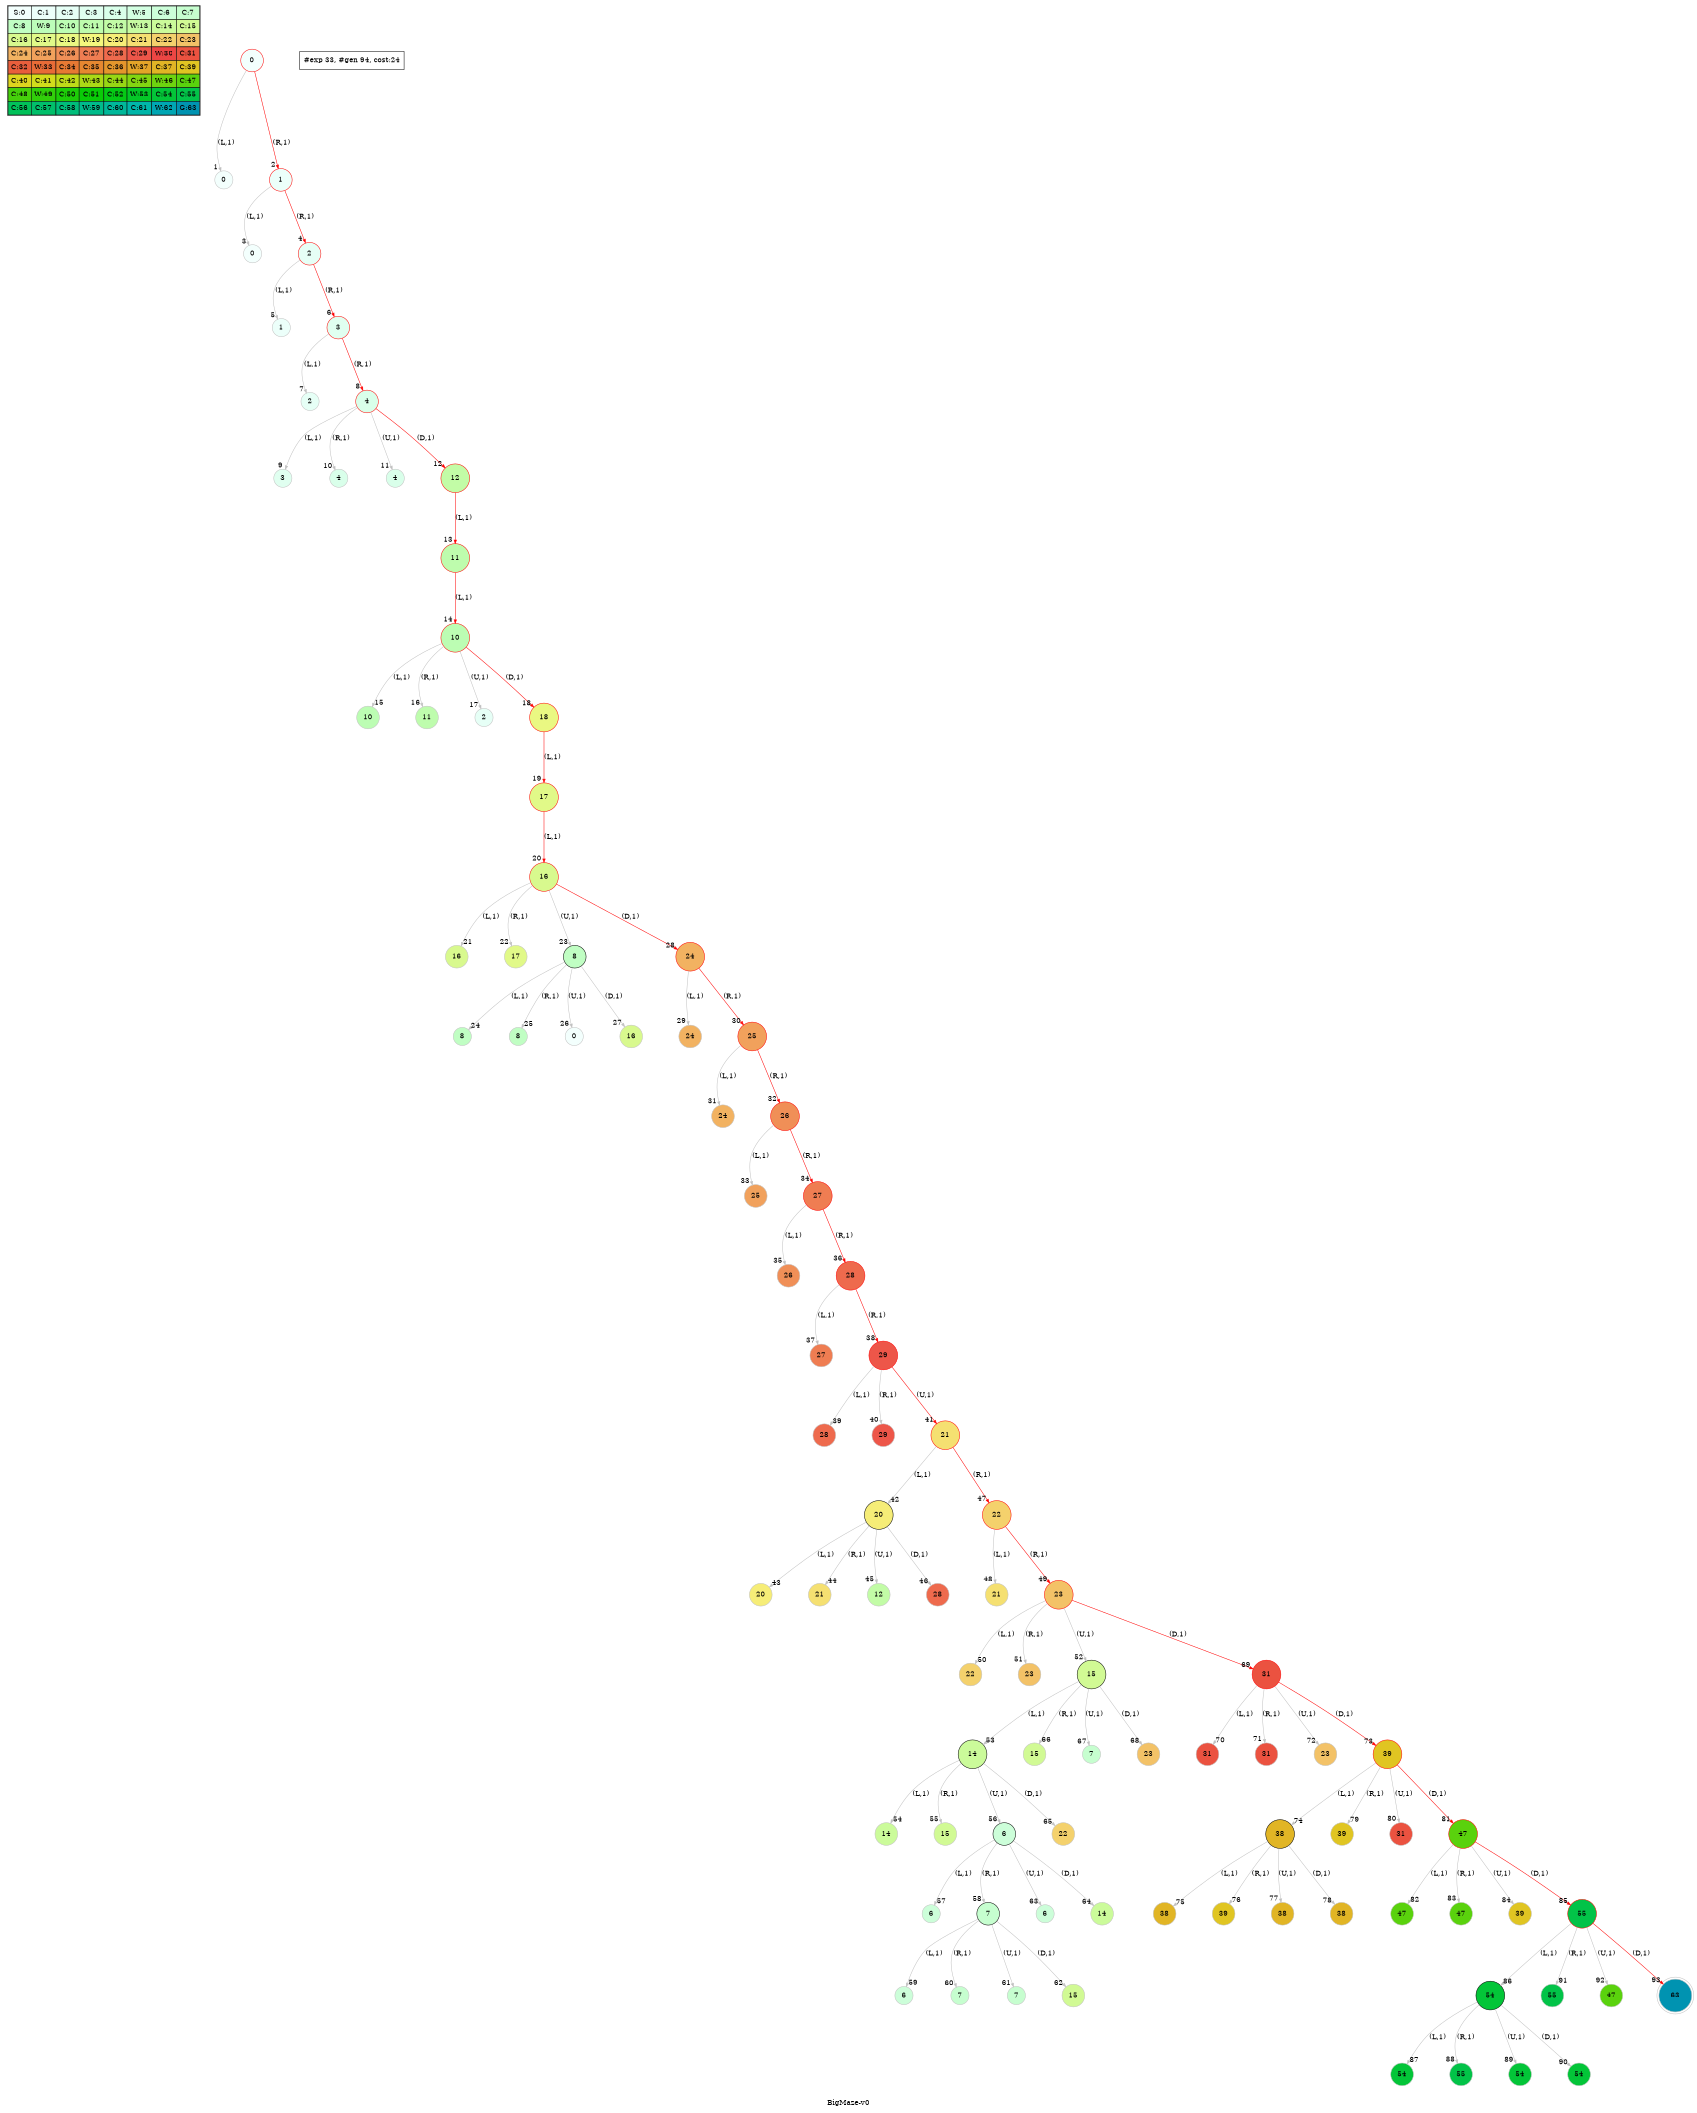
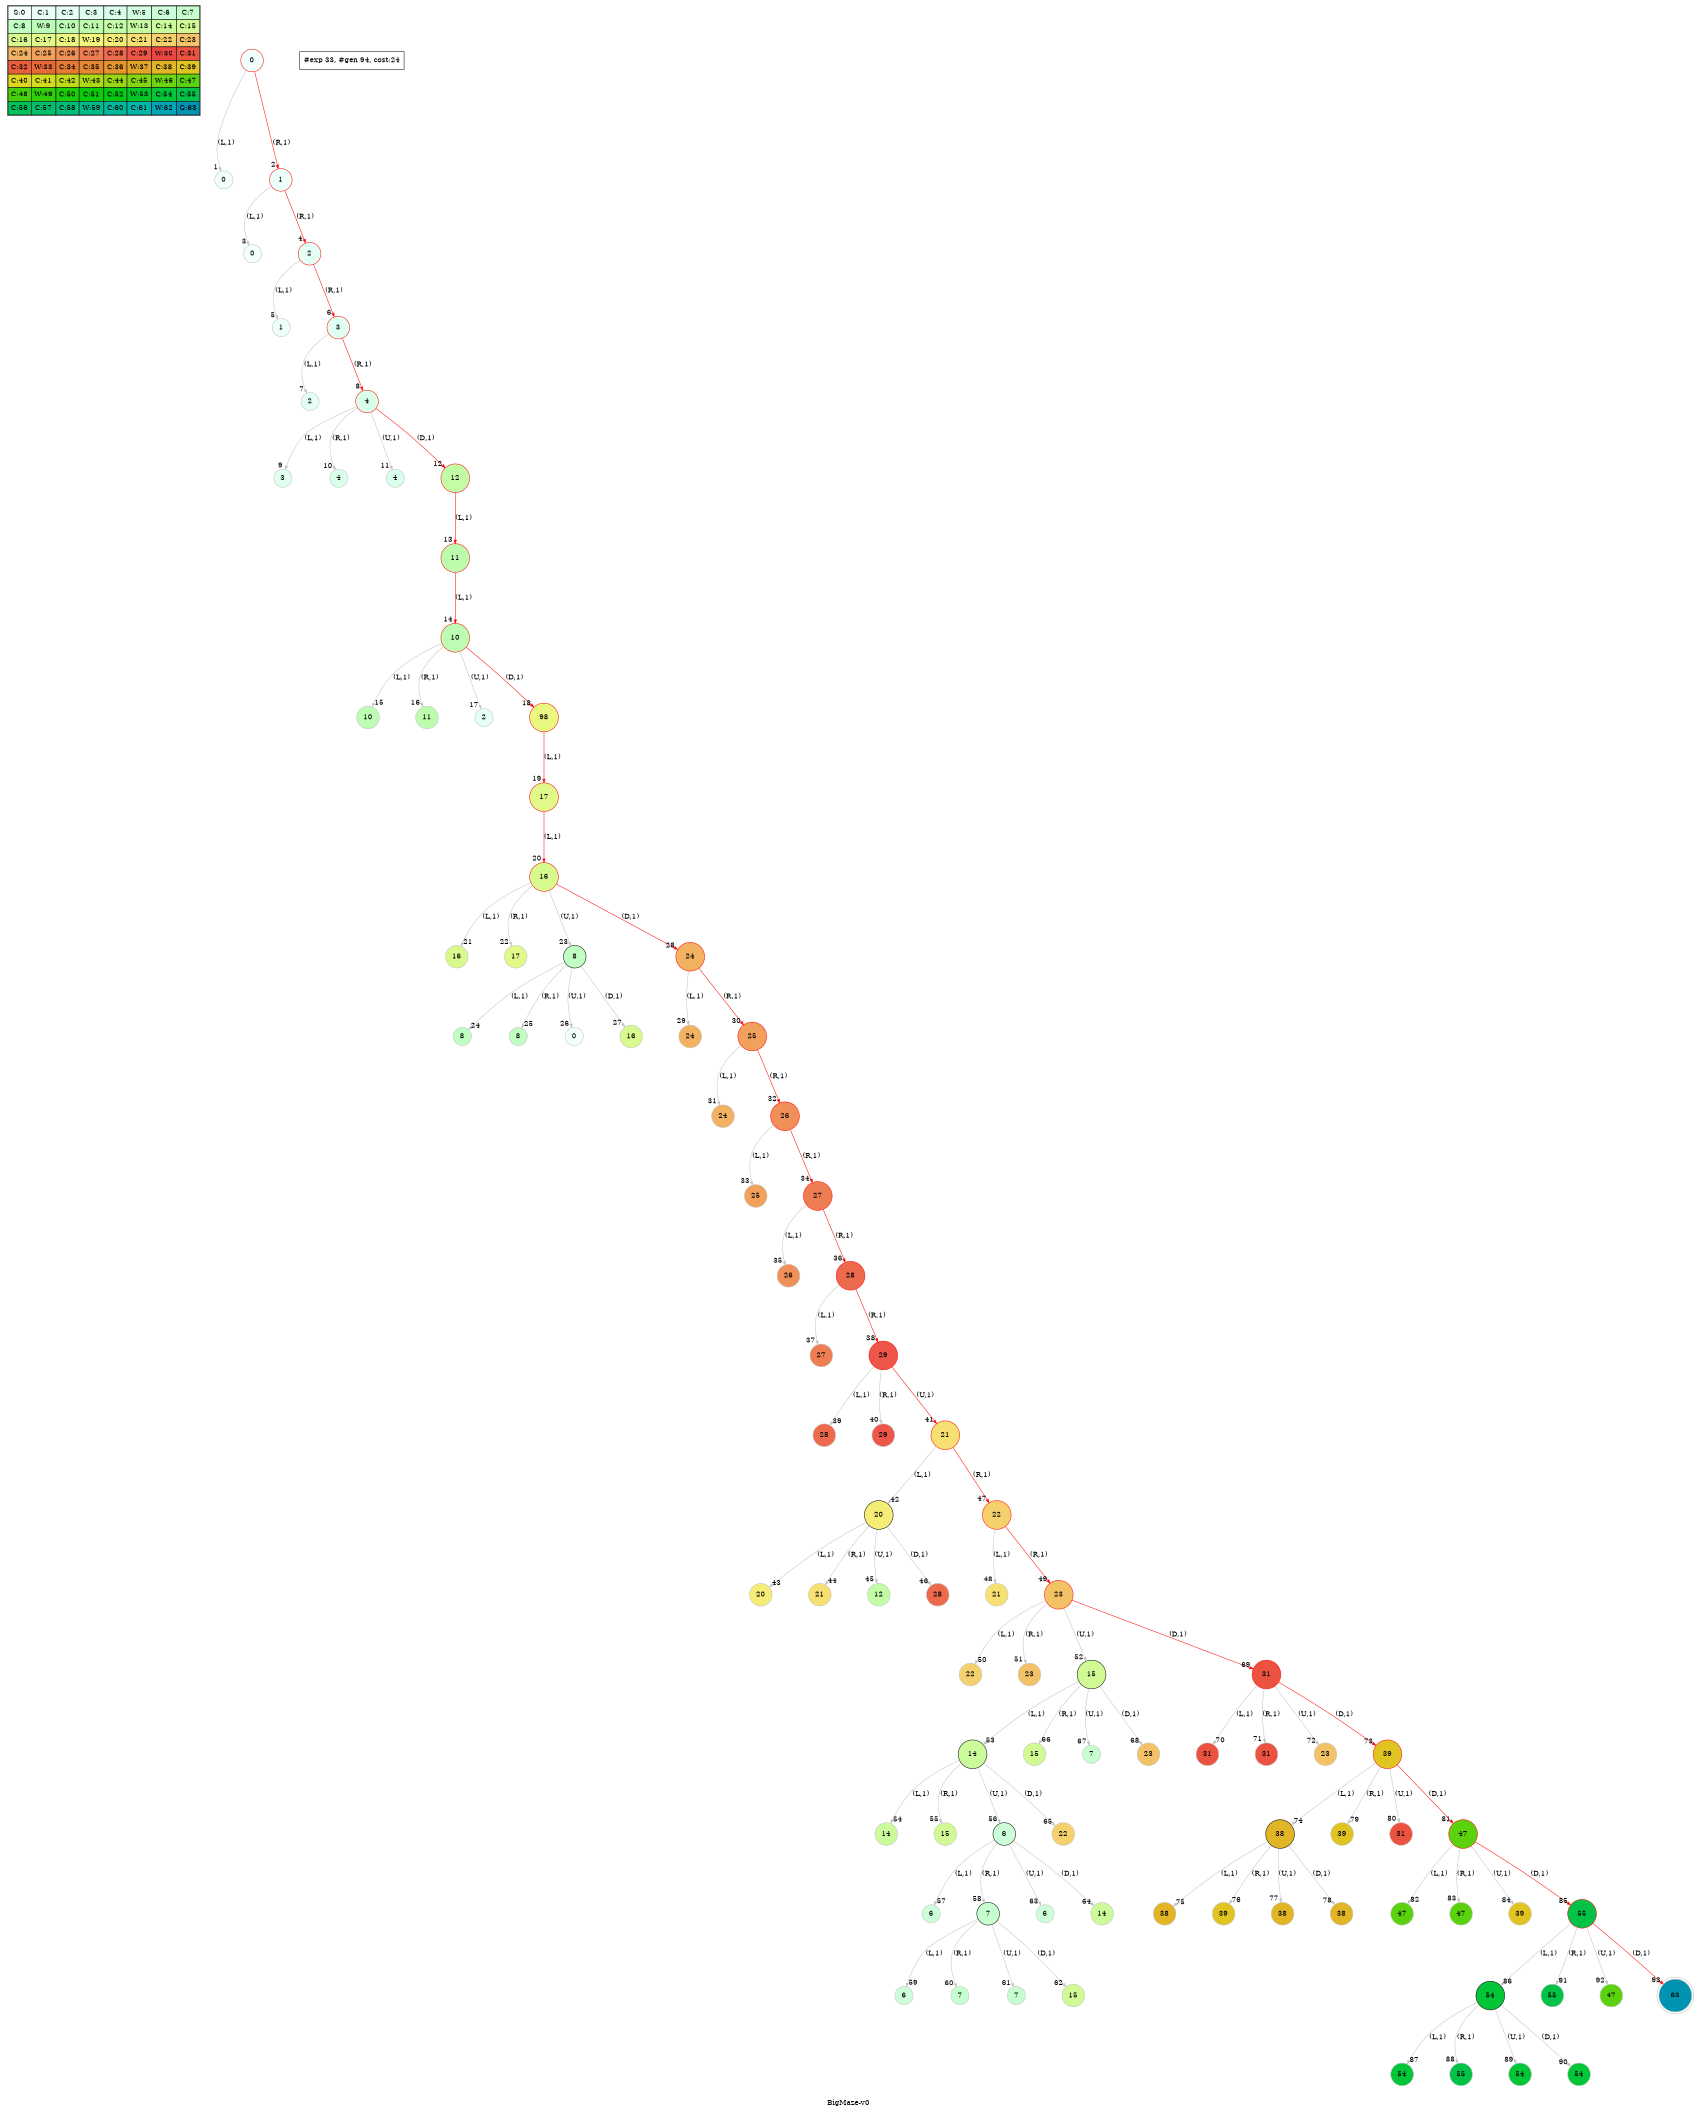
(164, 67) -> (164, 67)
(544, 717) -> (544, 717)
